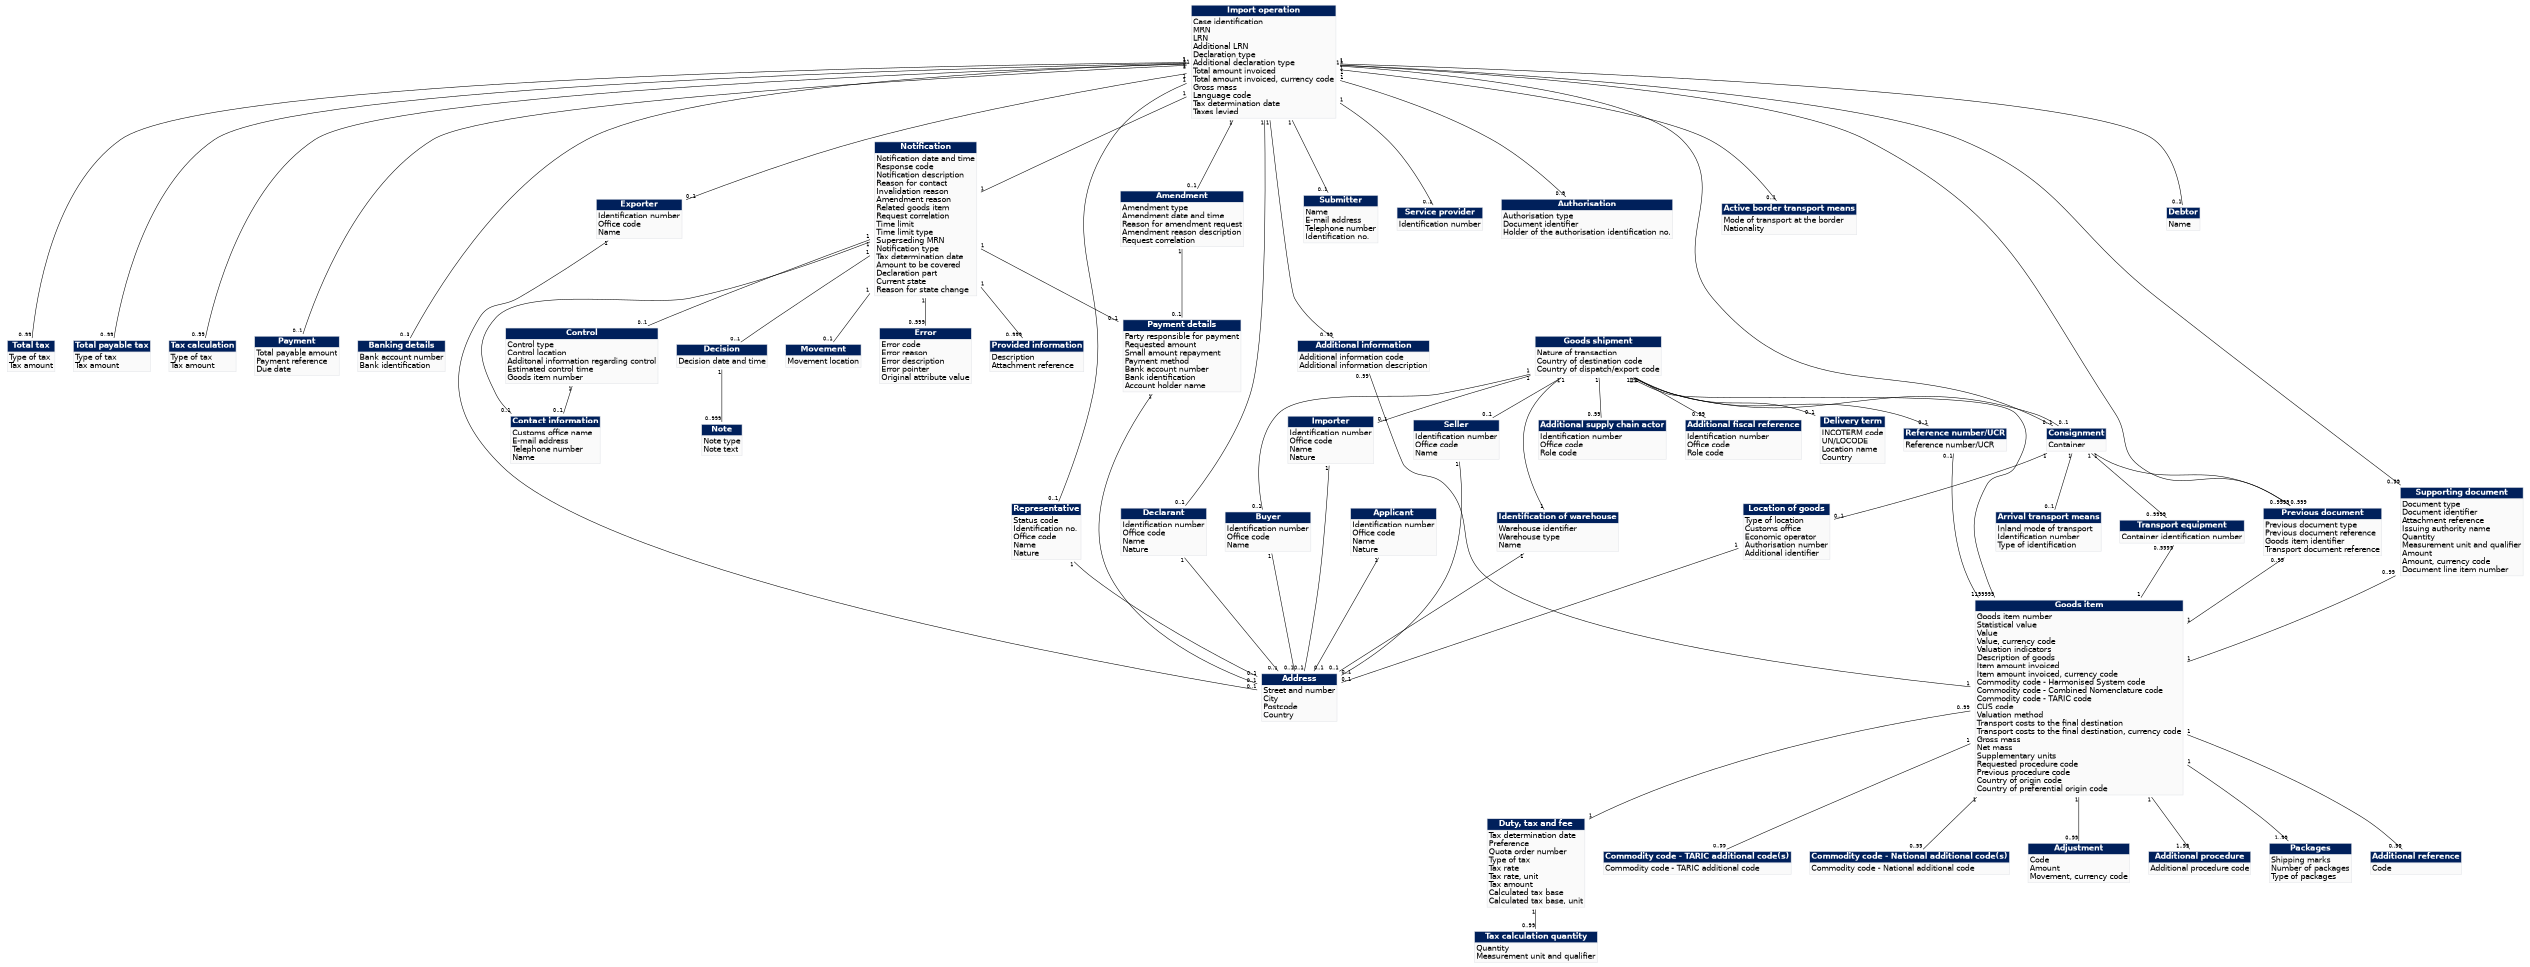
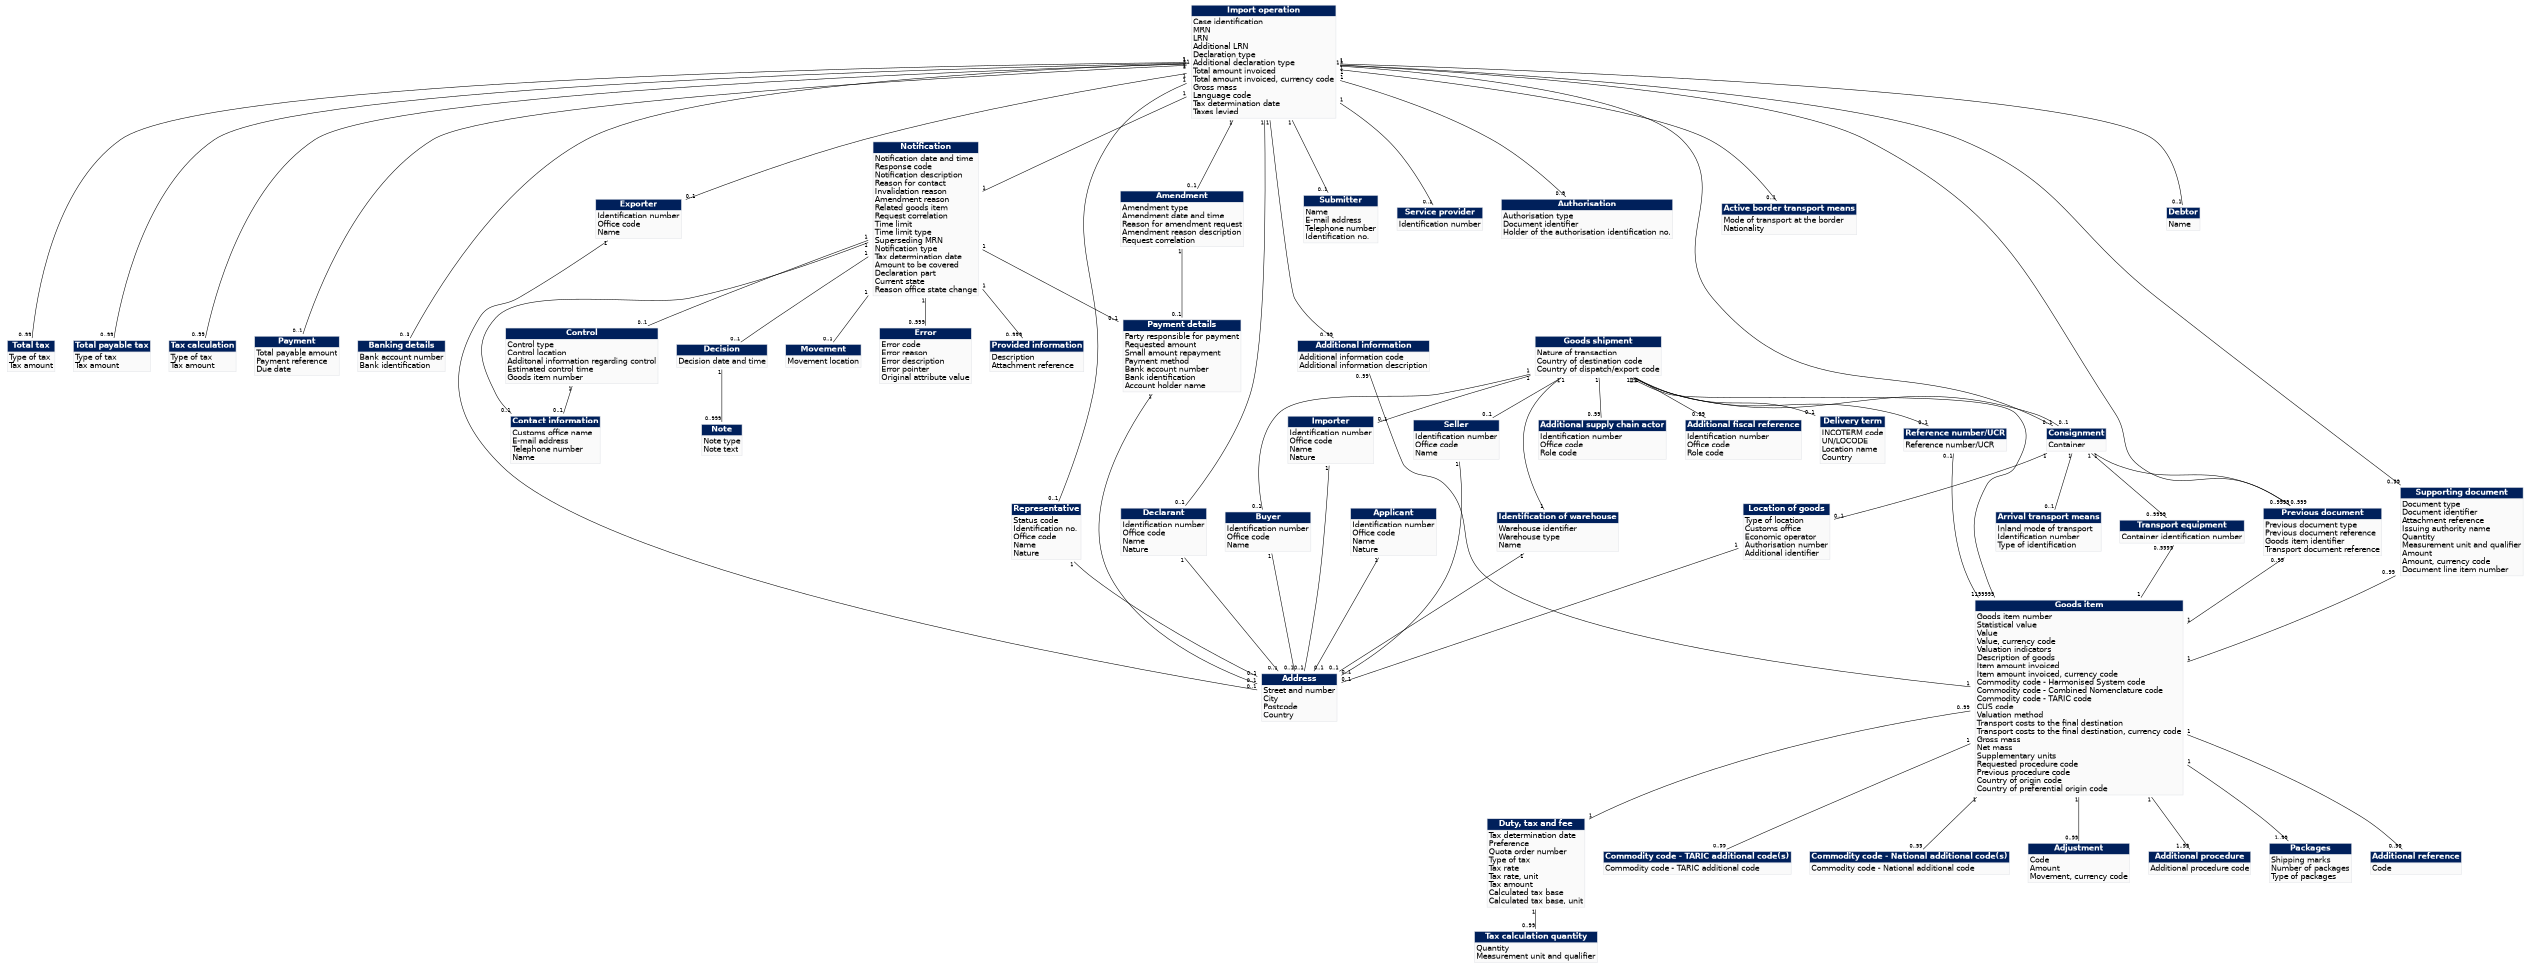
(922, 290) -> (926, 290)
